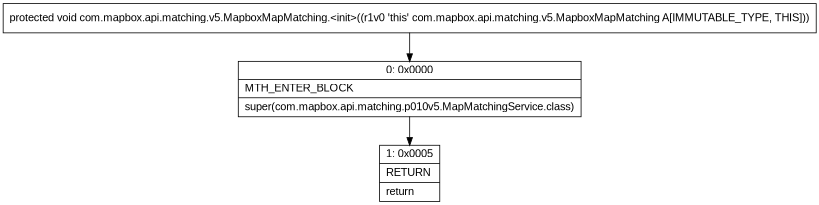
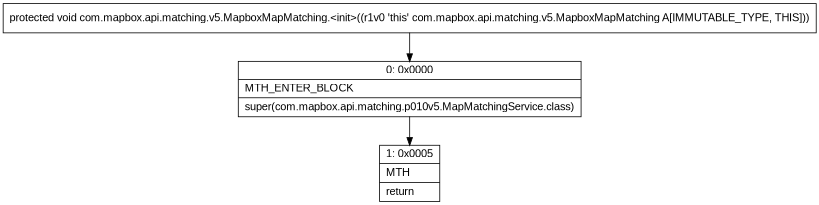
(408, 173) -> (398, 173)
